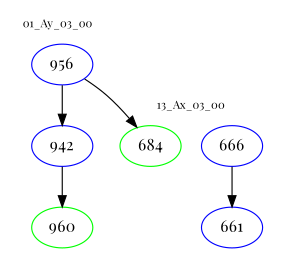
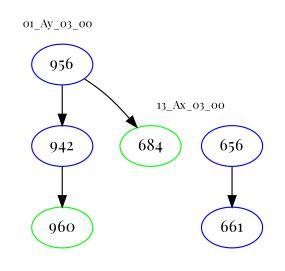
(232, 146) -> (232, 146)
